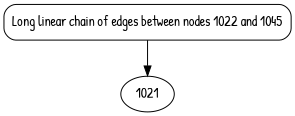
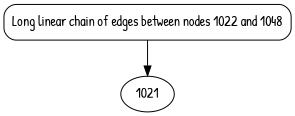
(148, 22) -> (148, 22)
